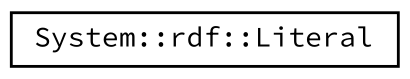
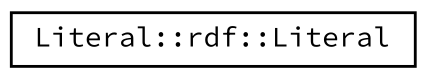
(205, 40) -> (213, 40)
